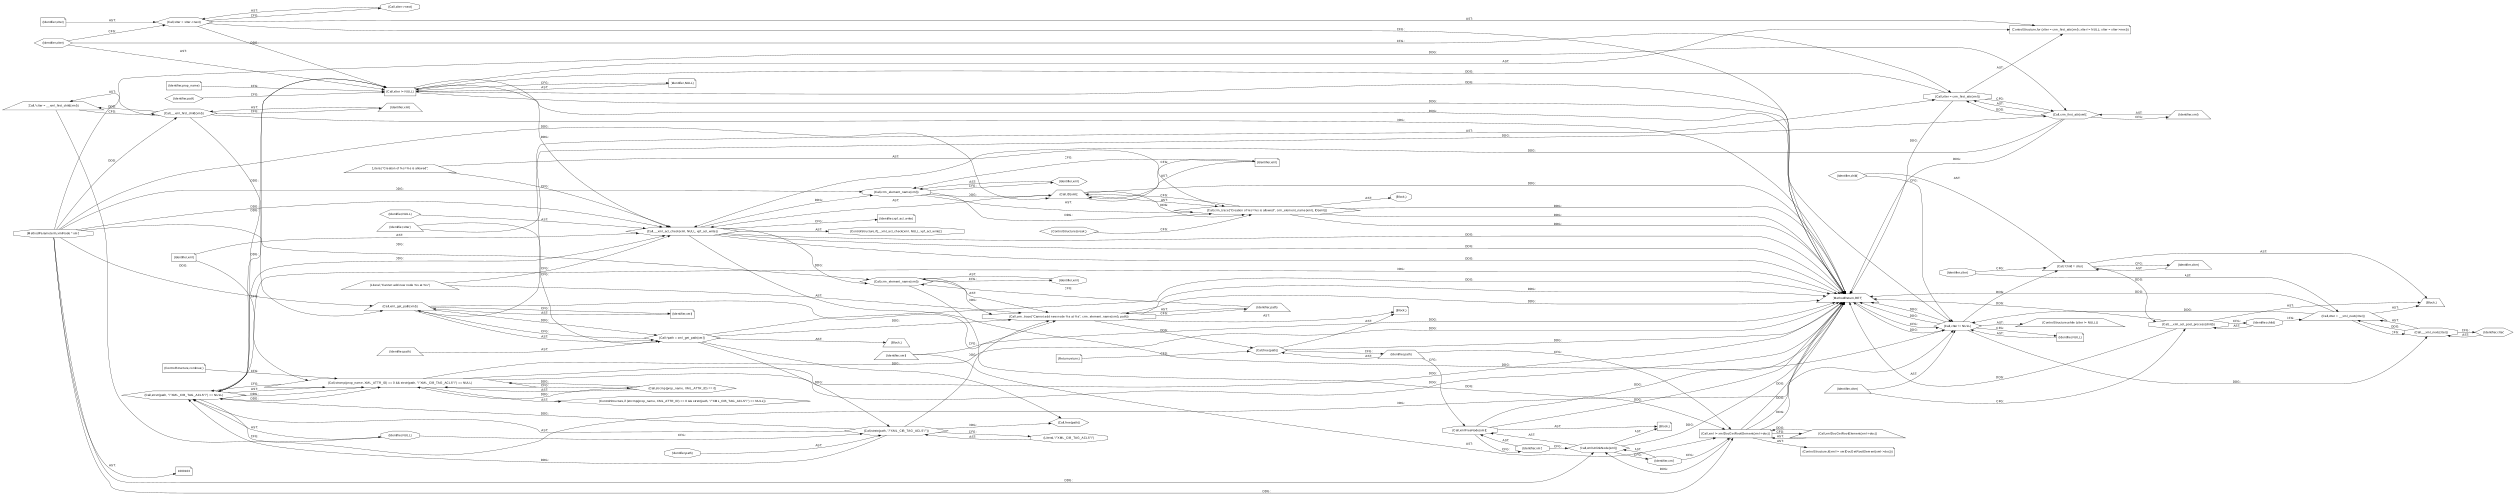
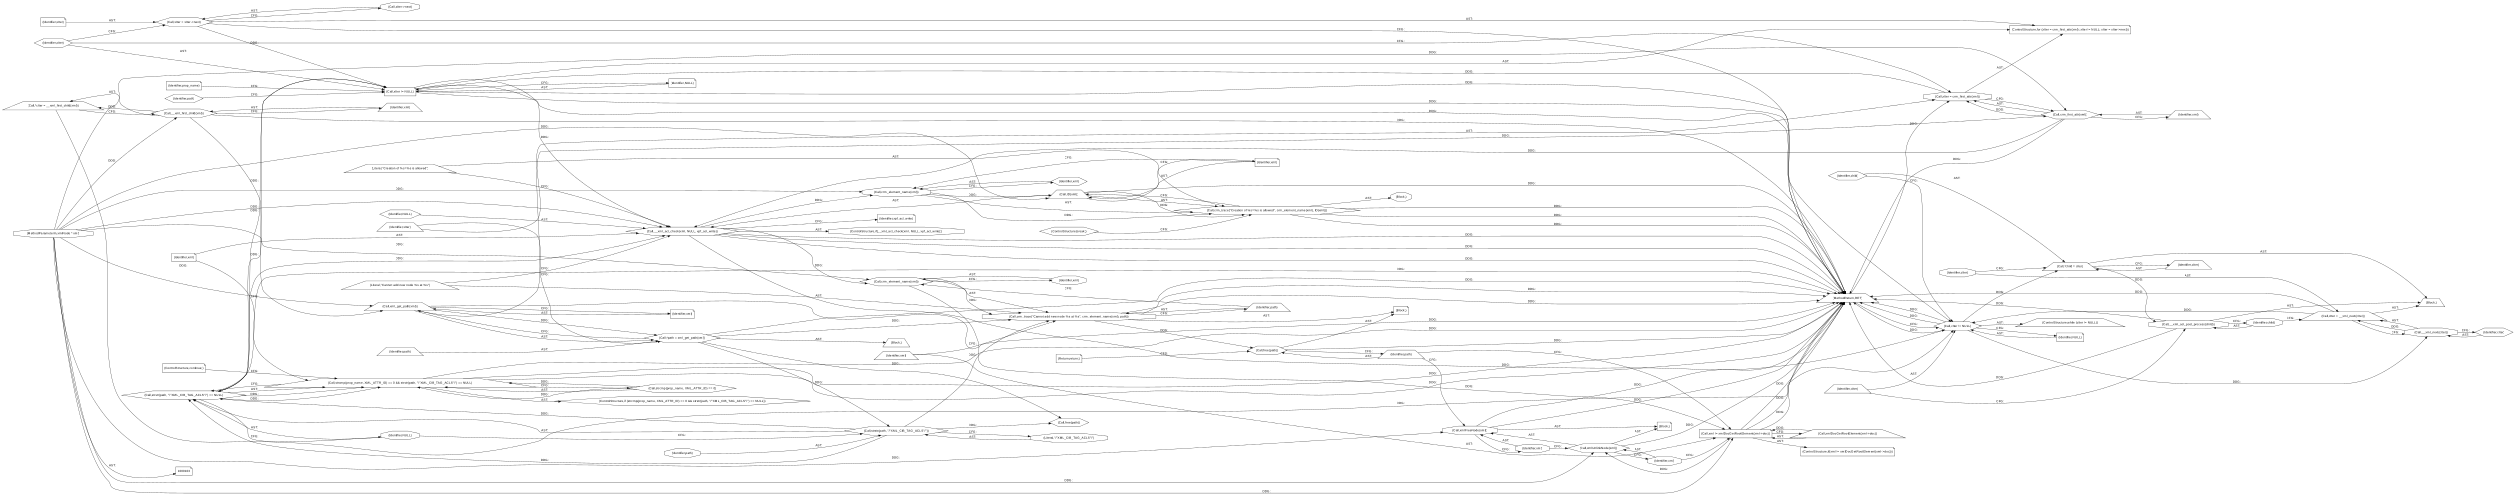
(1901, 194) -> (1901, 195)
none -> (672, 466)
